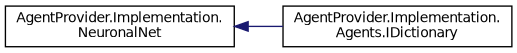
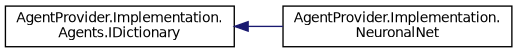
(266, 26) -> (266, 26)
